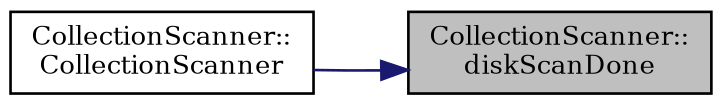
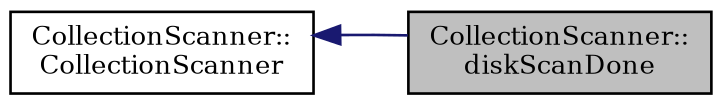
(347, 70) -> (374, 35)
